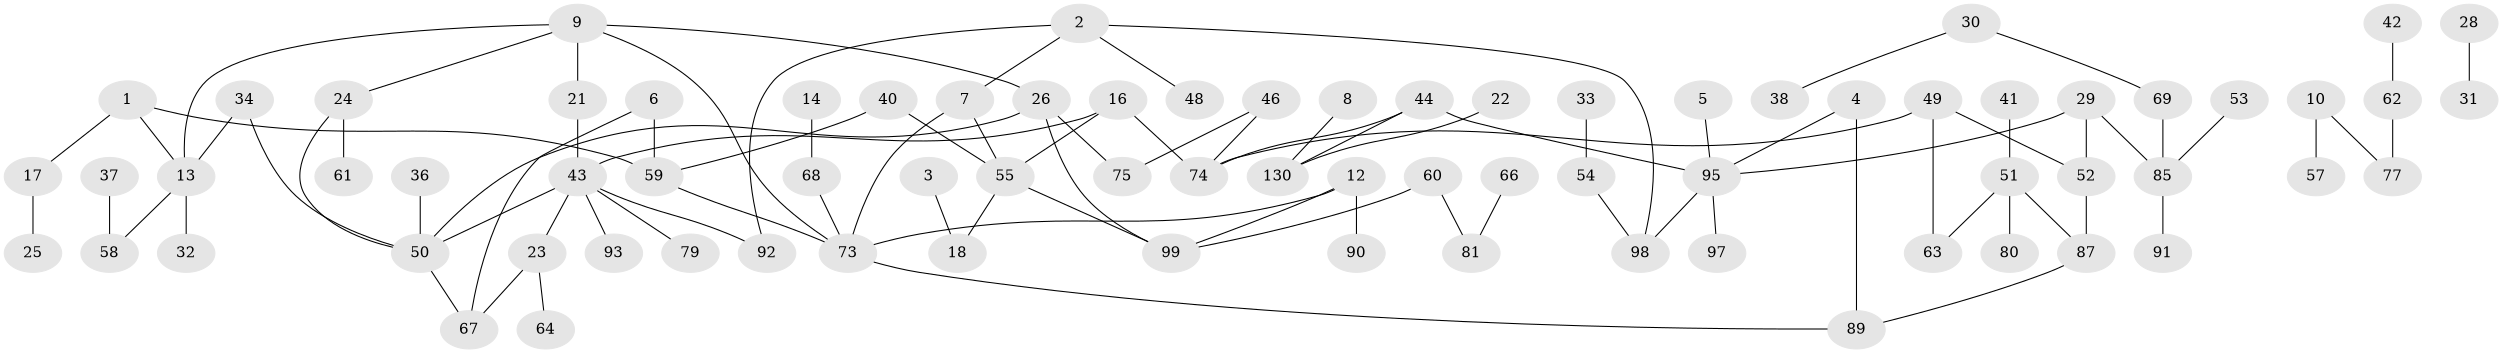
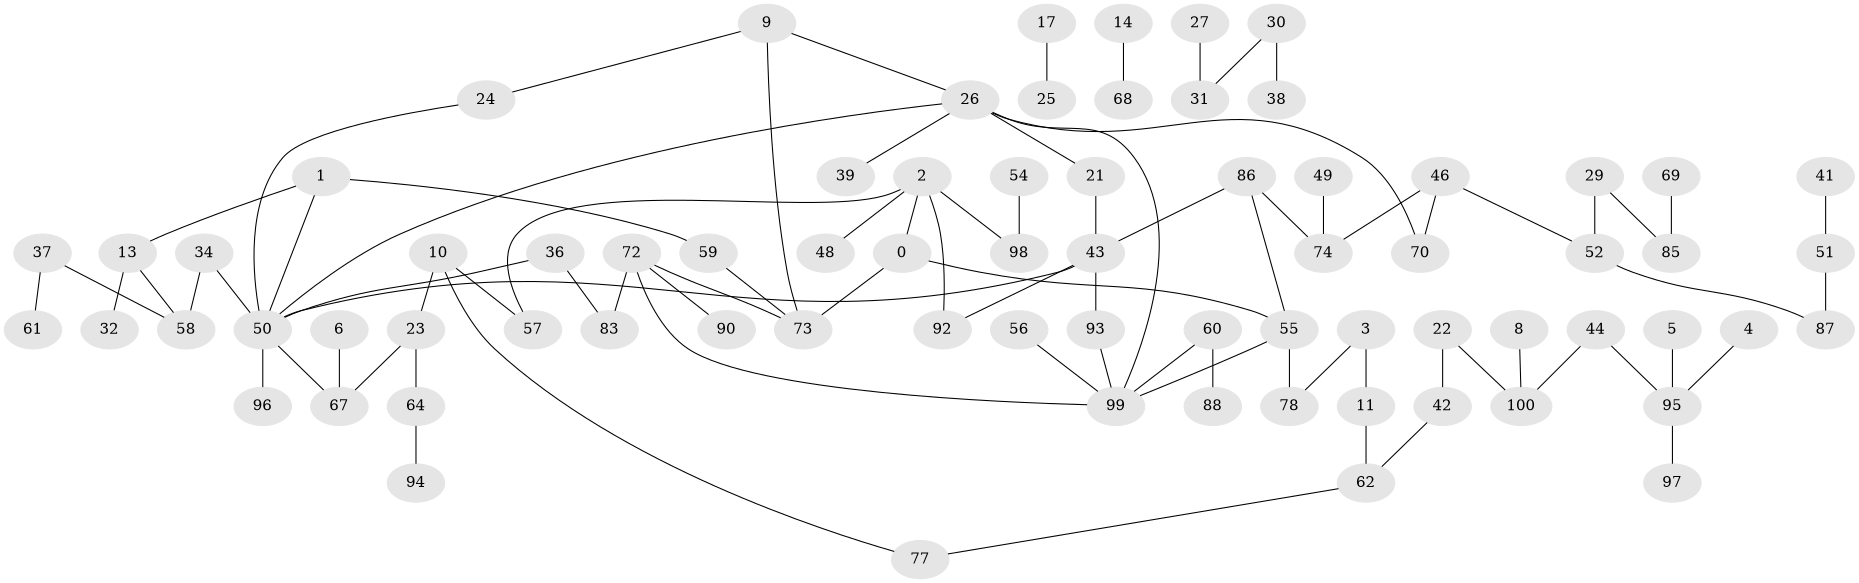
(2469, 23) -> (1200, 23)
(333, 41) -> none
(2069, 59) -> (1238, 62)
(578, 62) -> (1033, 138)
(888, 100) -> none
(965, 100) -> (902, 253)
(1118, 100) -> (1247, 177)
(1586, 100) -> none
(2239, 100) -> none
(1353, 129) -> none
(80, 138) -> (292, 253)
(215, 138) -> (195, 291)
(344, 138) -> (38, 291)
(654, 138) -> none
(2018, 142) -> (1518, 215)
(1904, 152) -> none
none -> (846, 177)
(1122, 177) -> (1420, 253)
(1278, 177) -> (1521, 406)
(1356, 177) -> (632, 253)
(1510, 177) -> none
none -> (665, 201)
(557, 215) -> (426, 294)
(830, 215) -> none
(1676, 215) -> none
(690, 253) -> none
(958, 253) -> (1289, 406)
(1471, 253) -> (1213, 406)
(1933, 253) -> none
(2010, 253) -> none
(2163, 253) -> none
none -> (610, 330)
none -> (1019, 330)
(1856, 330) -> none
none -> (1106, 368)
none -> (1443, 368)
none -> (263, 406)
none -> (1366, 406)
none -> (416, 483)
